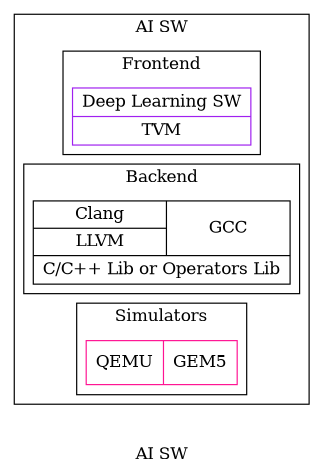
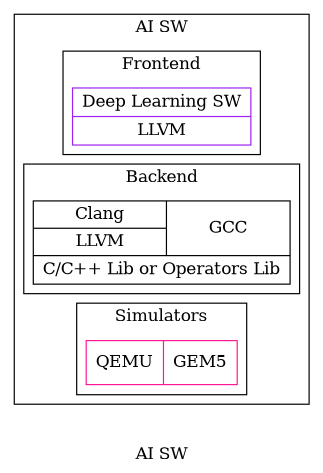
(162, 130) -> (162, 130)
